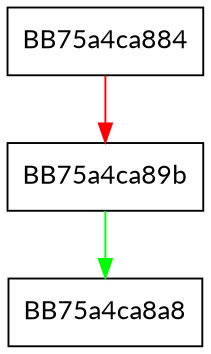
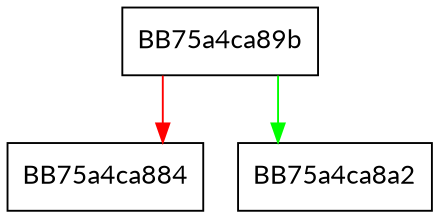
(105, 100) -> (163, 100)
(105, 312) -> (335, 177)
